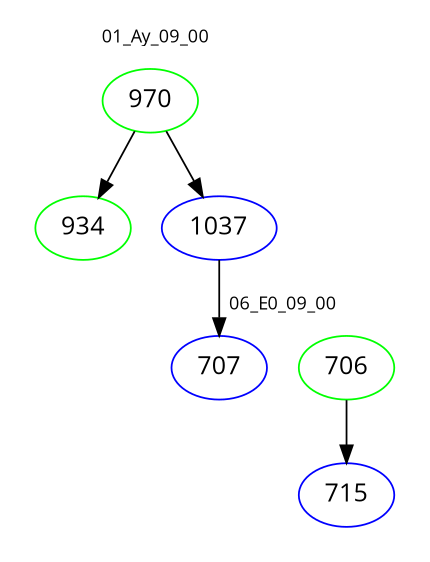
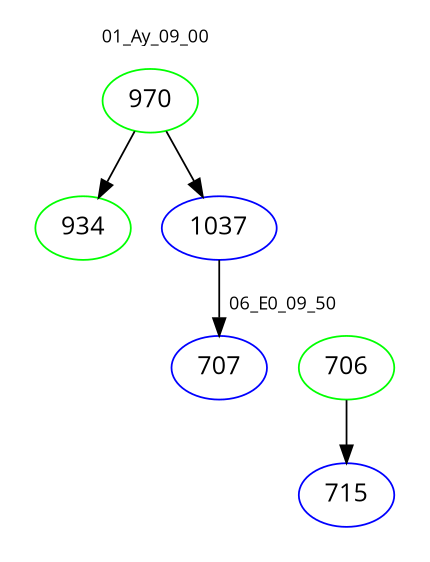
(283, 305) -> (283, 305)
